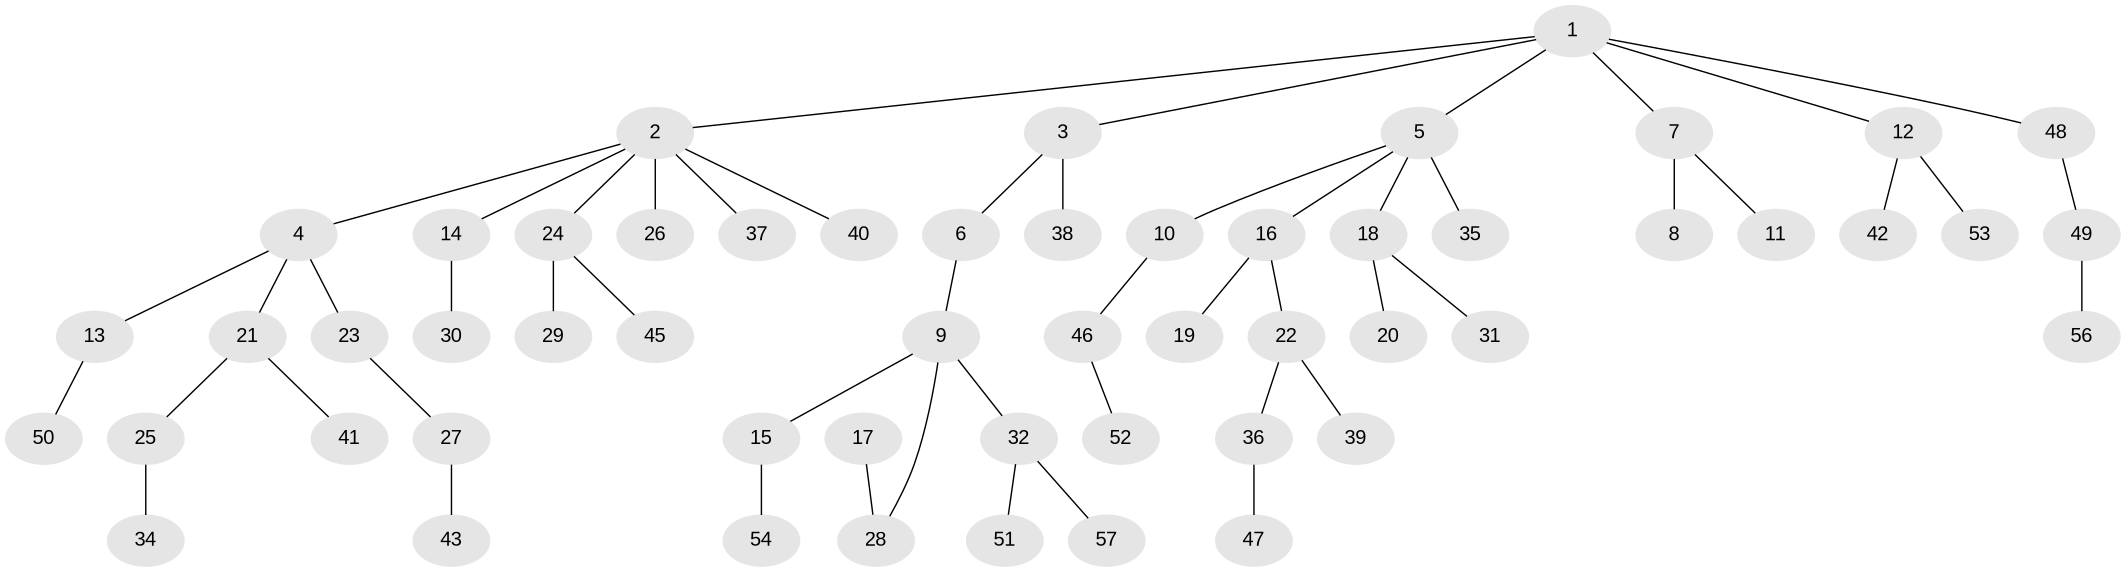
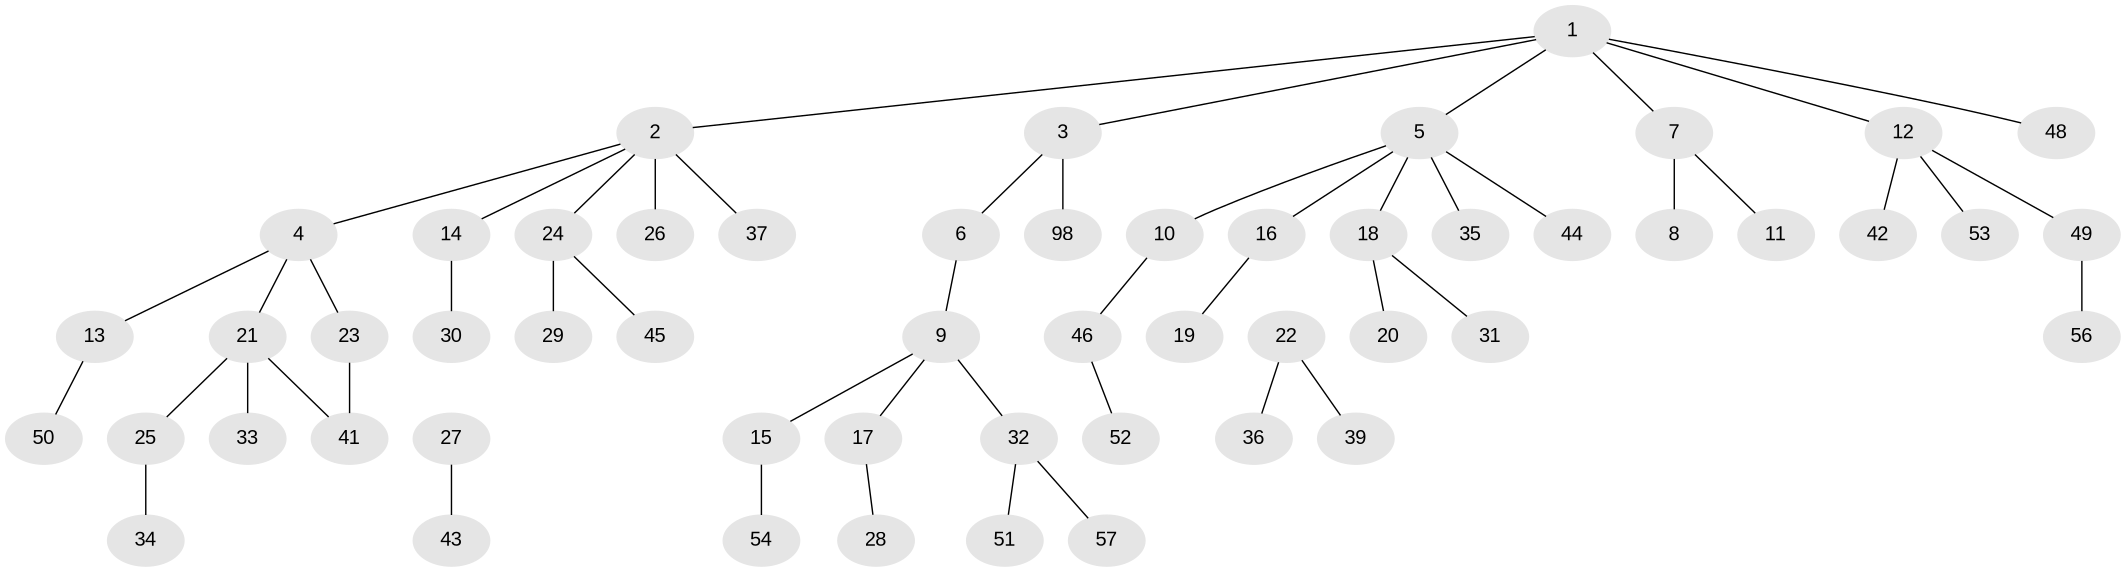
(2069, 184) -> (1993, 184)
(859, 235) -> none
(1063, 235) -> (1063, 235)
none -> (1572, 235)
(1277, 286) -> none
(400, 388) -> (350, 388)
none -> (248, 439)
(921, 442) -> (902, 388)
(1254, 541) -> none
